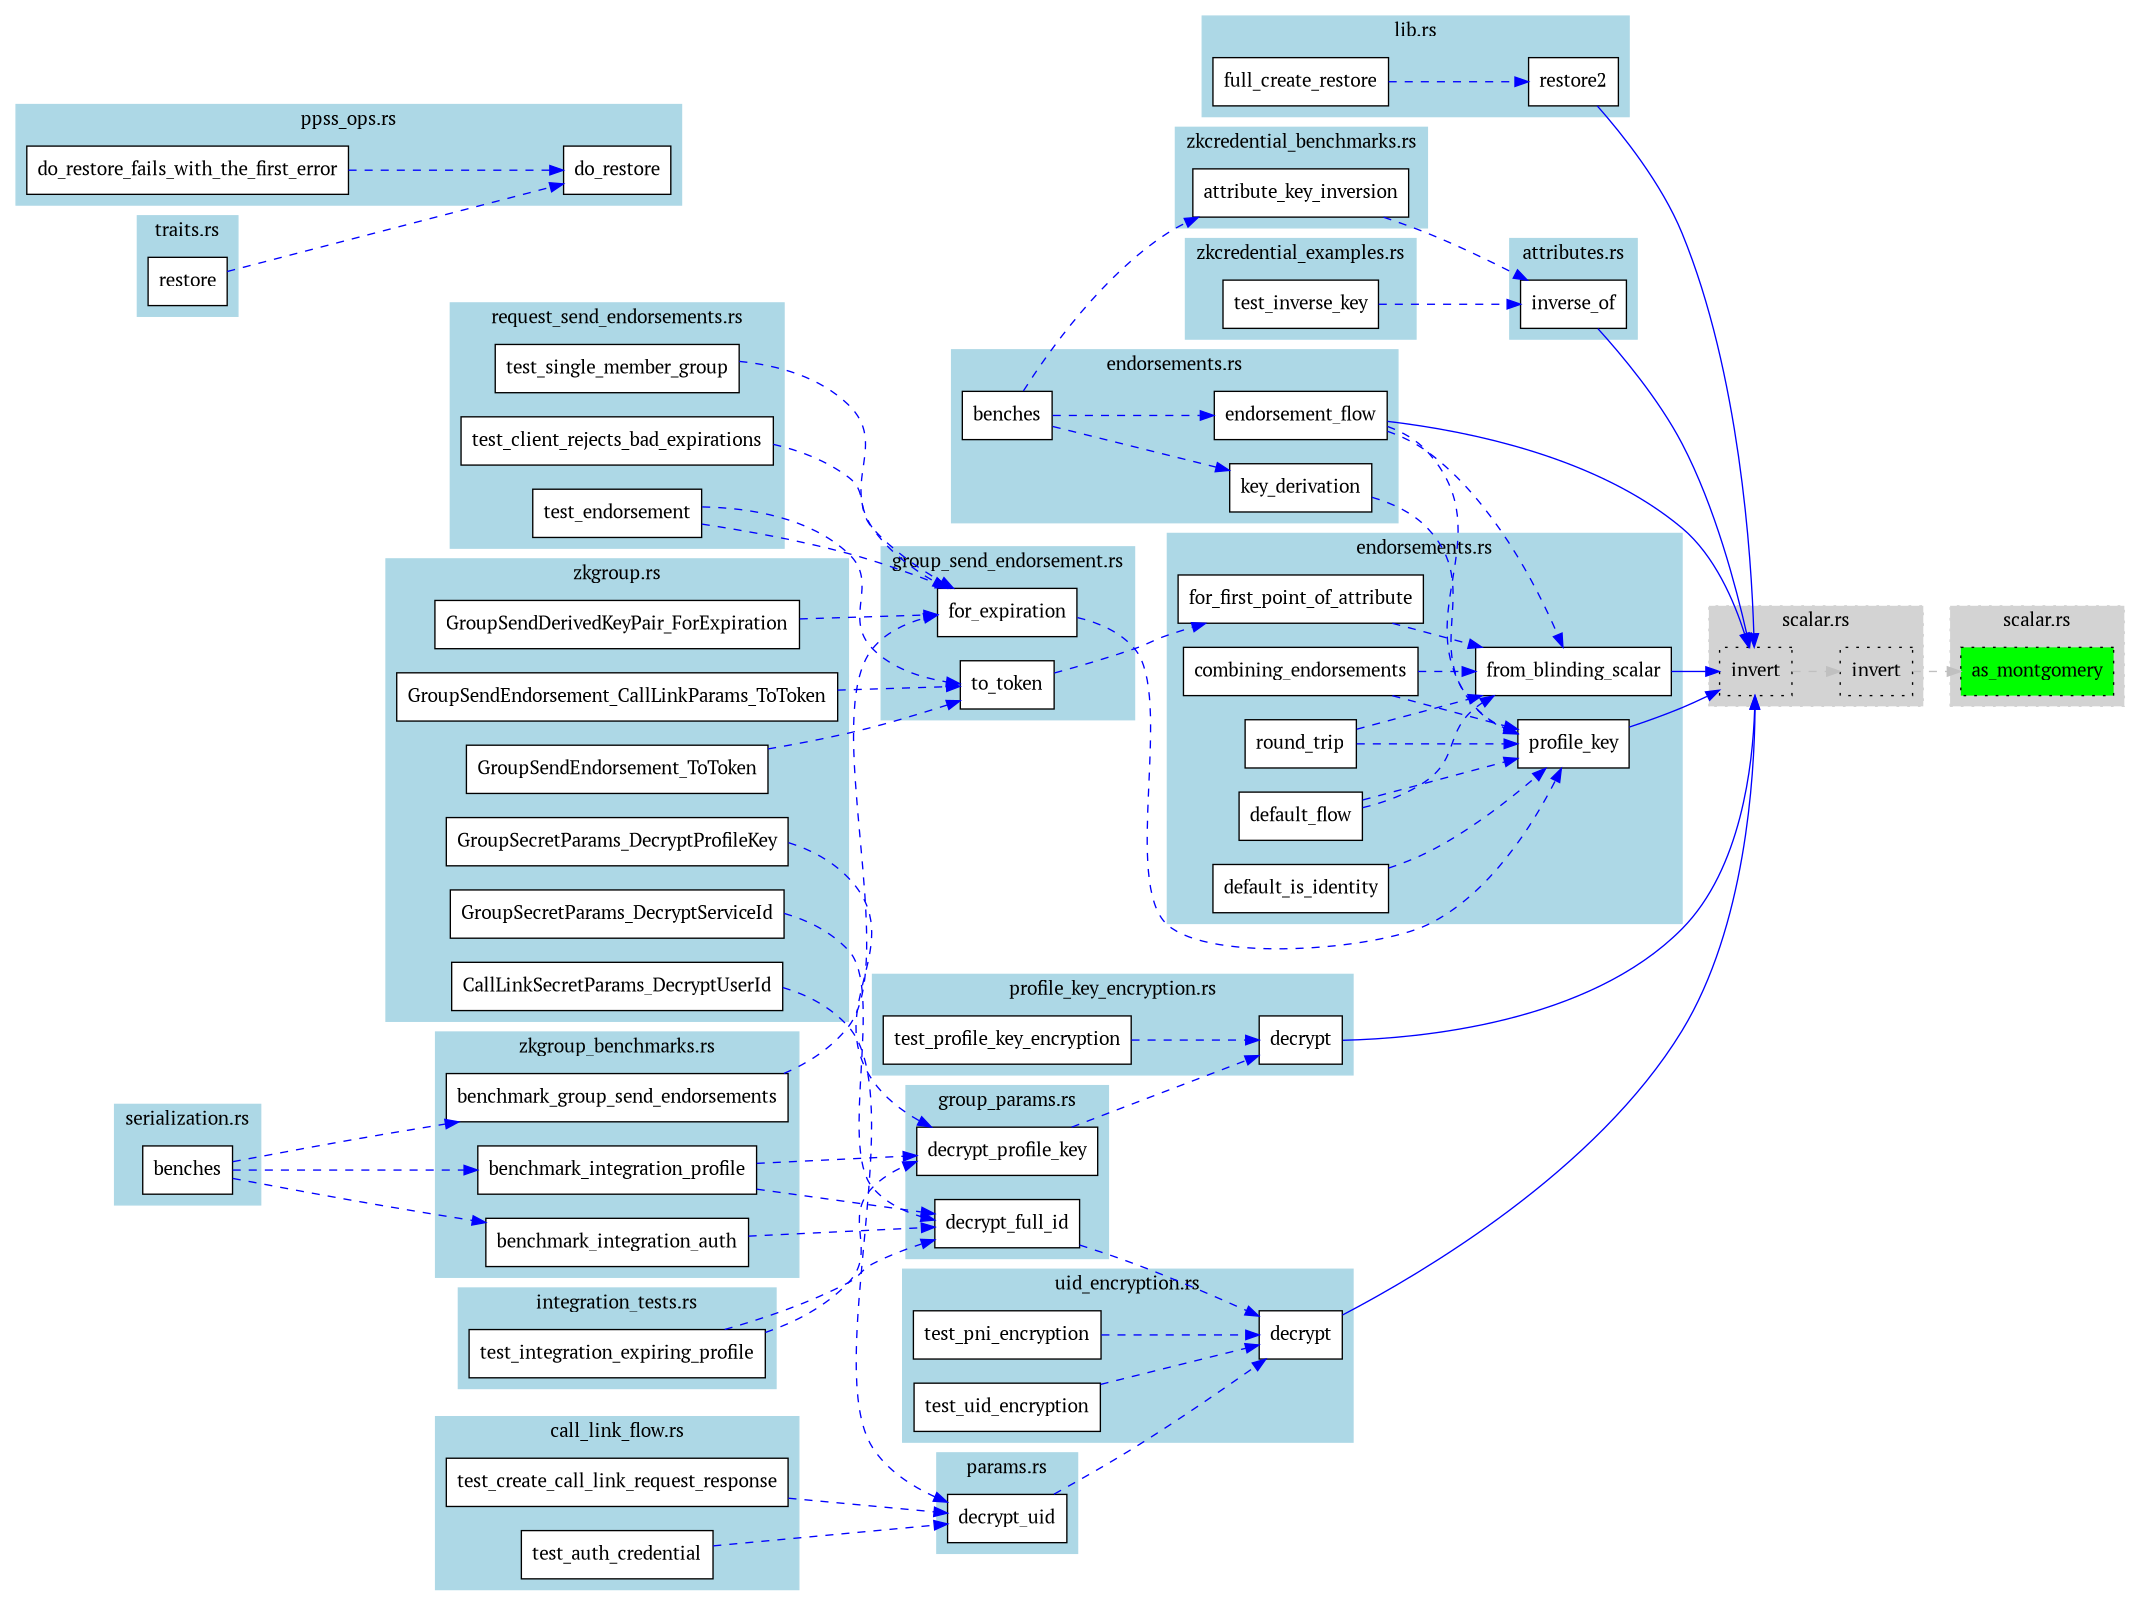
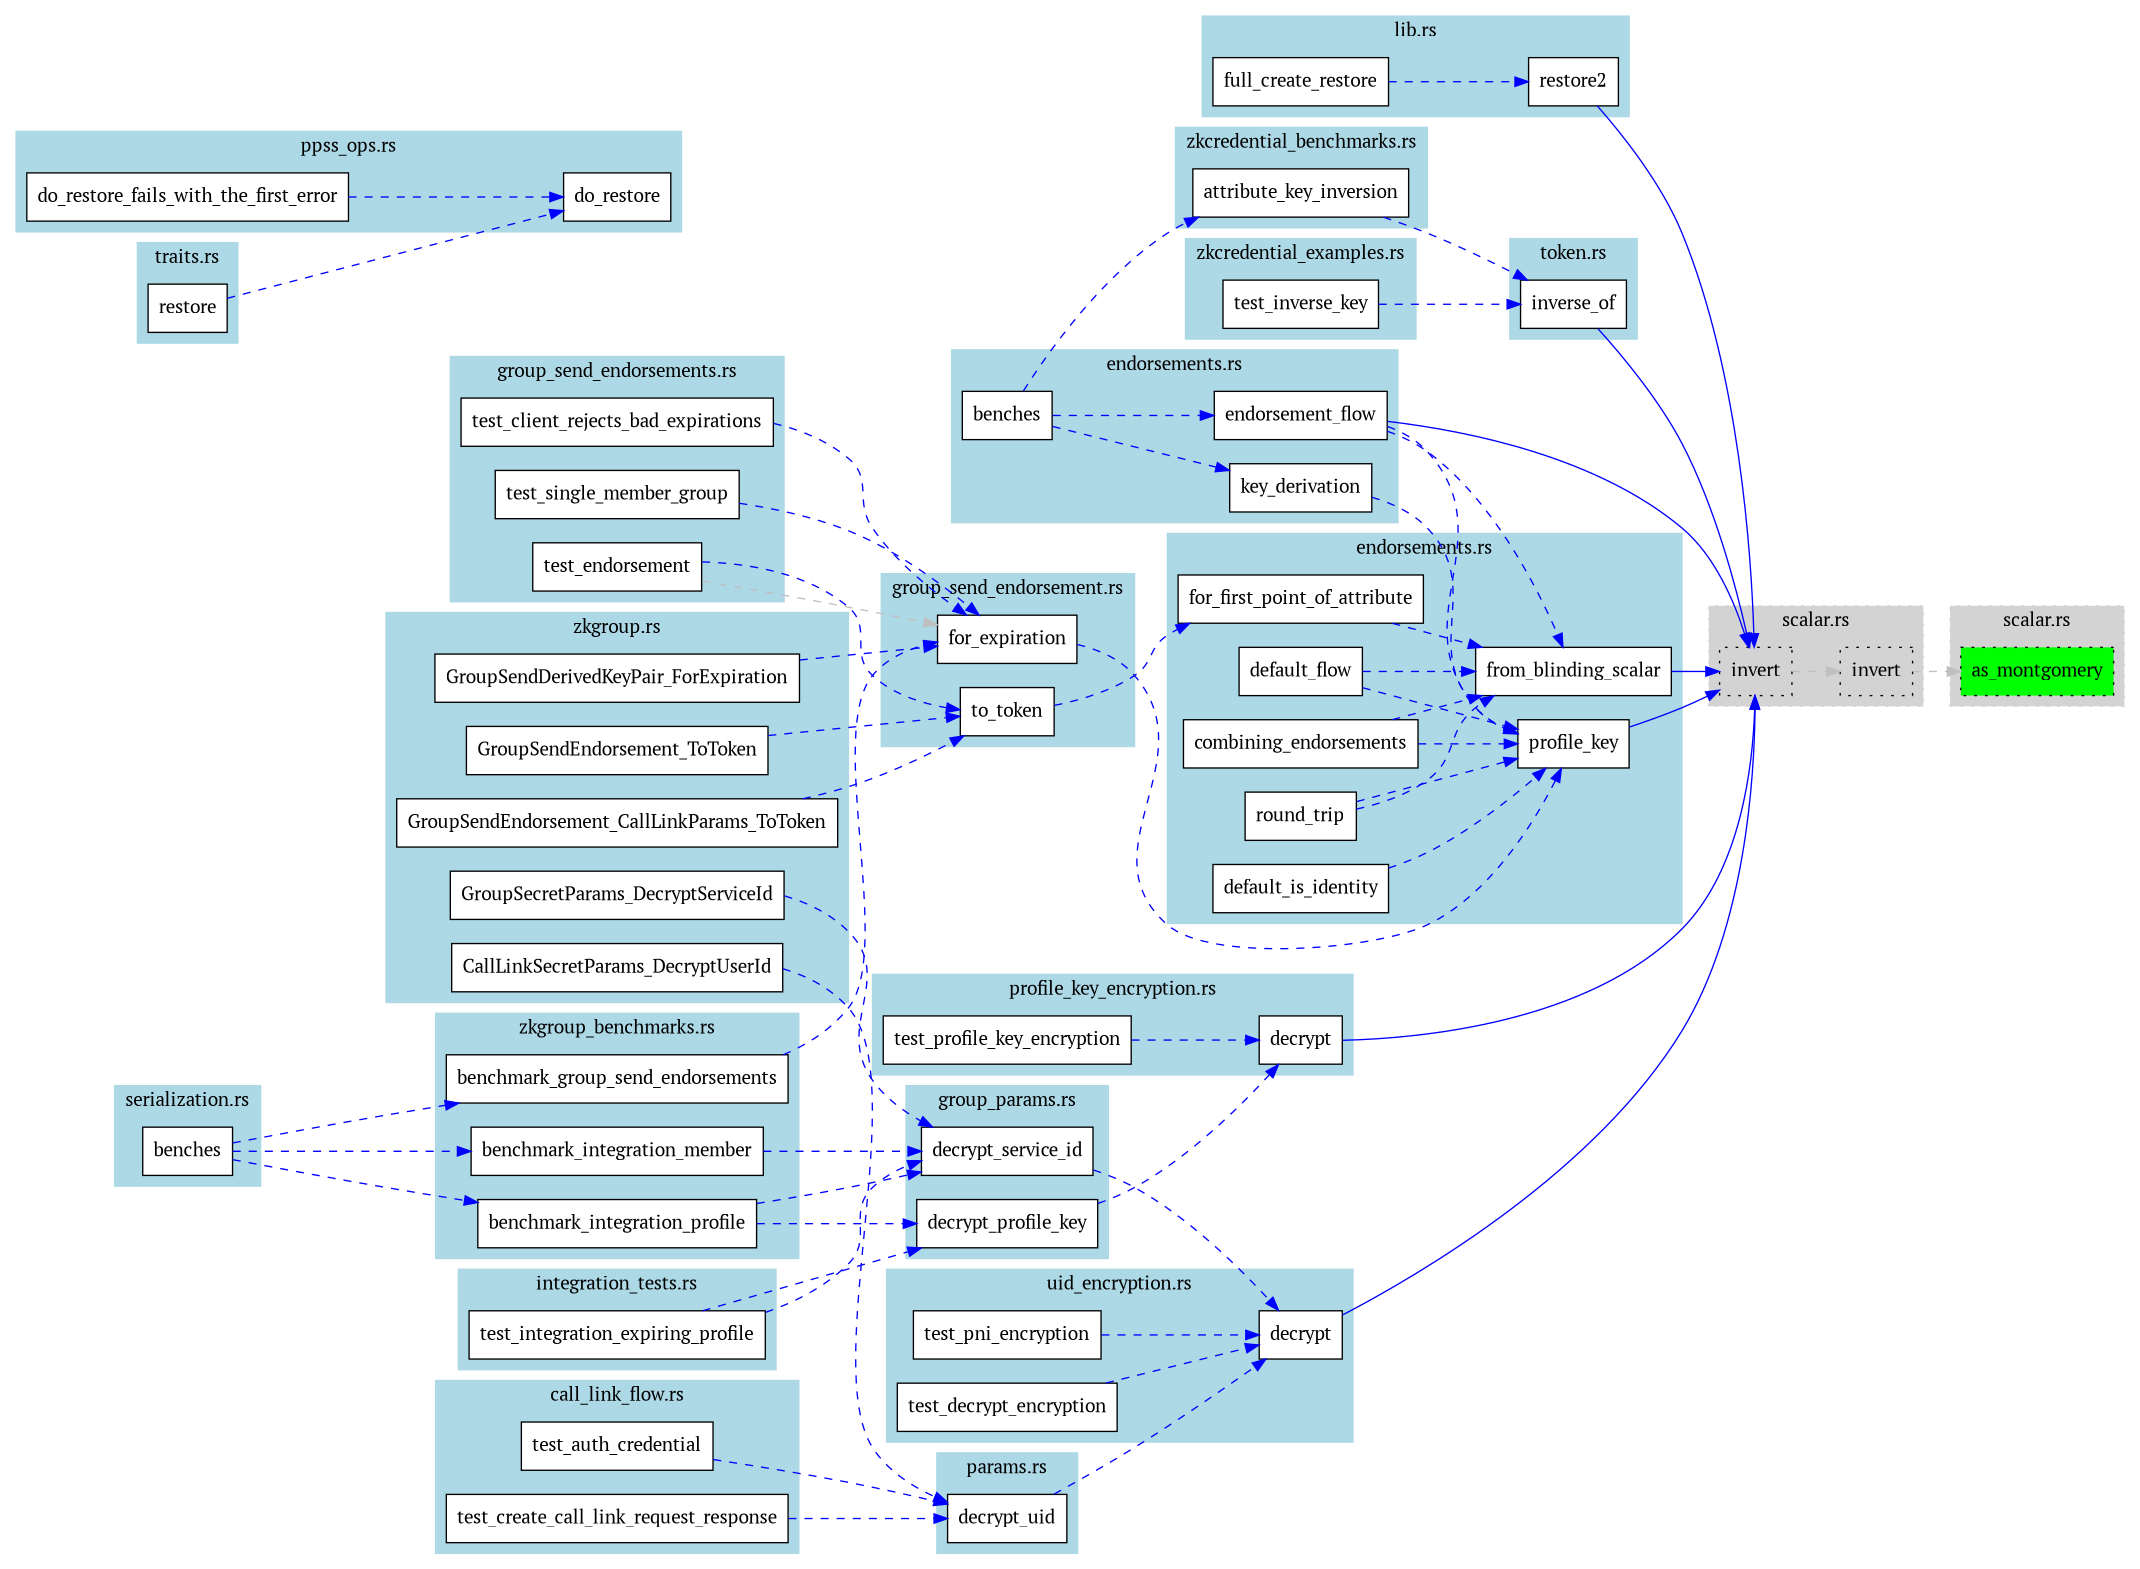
(1573, 254) -> (1573, 254)
(617, 318) -> (617, 372)
(821, 547) -> (813, 601)
(617, 842) -> none
(1007, 1224) -> (1007, 1151)
(617, 1242) -> (617, 1151)
(1007, 1407) -> (1007, 1407)
